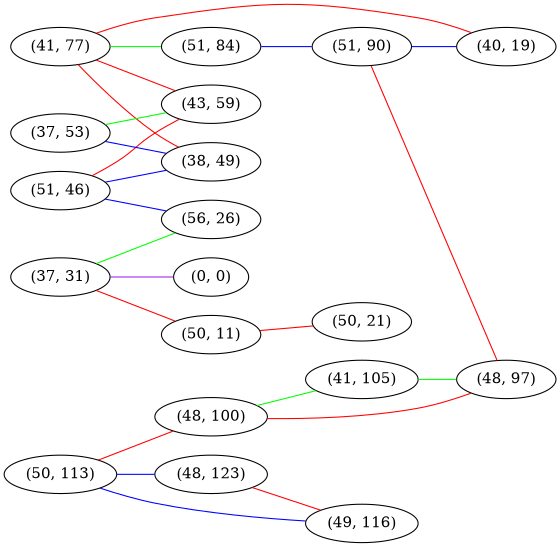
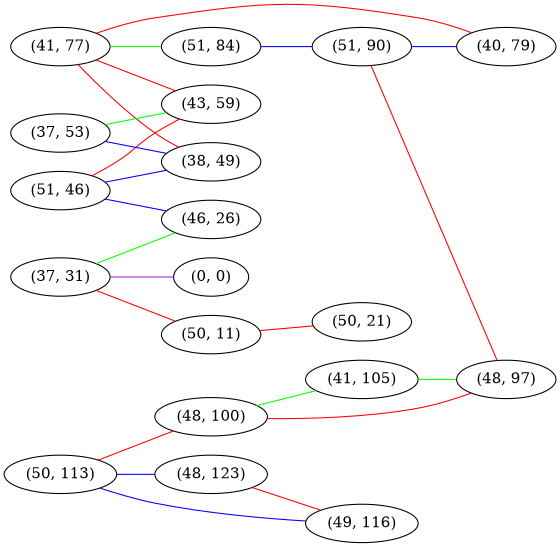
(506, 47) -> (506, 47)
(211, 219) -> (211, 219)
